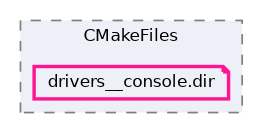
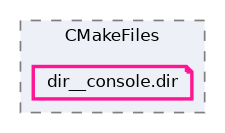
(131, 83) -> (113, 83)
